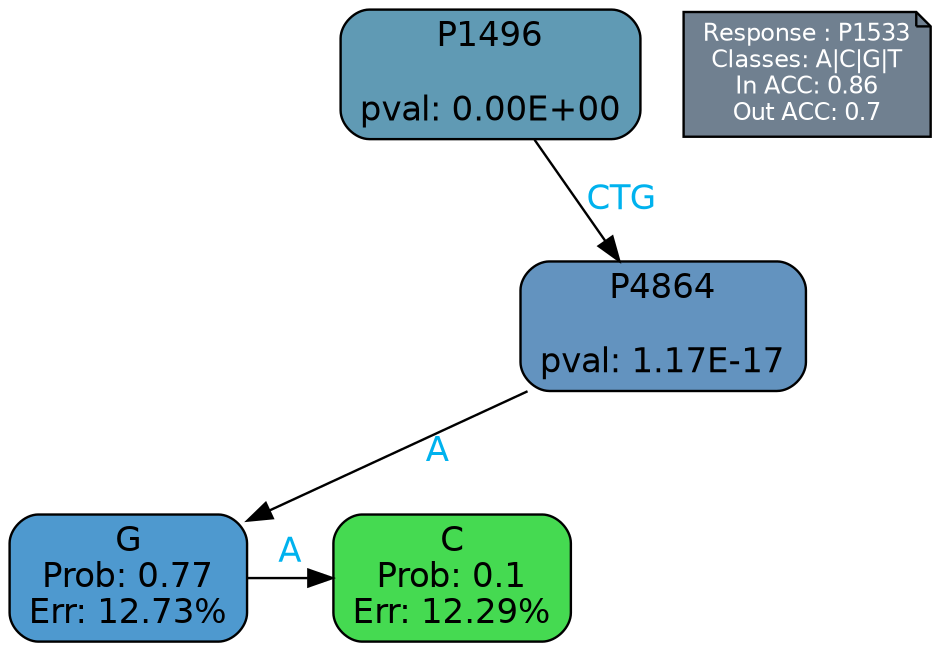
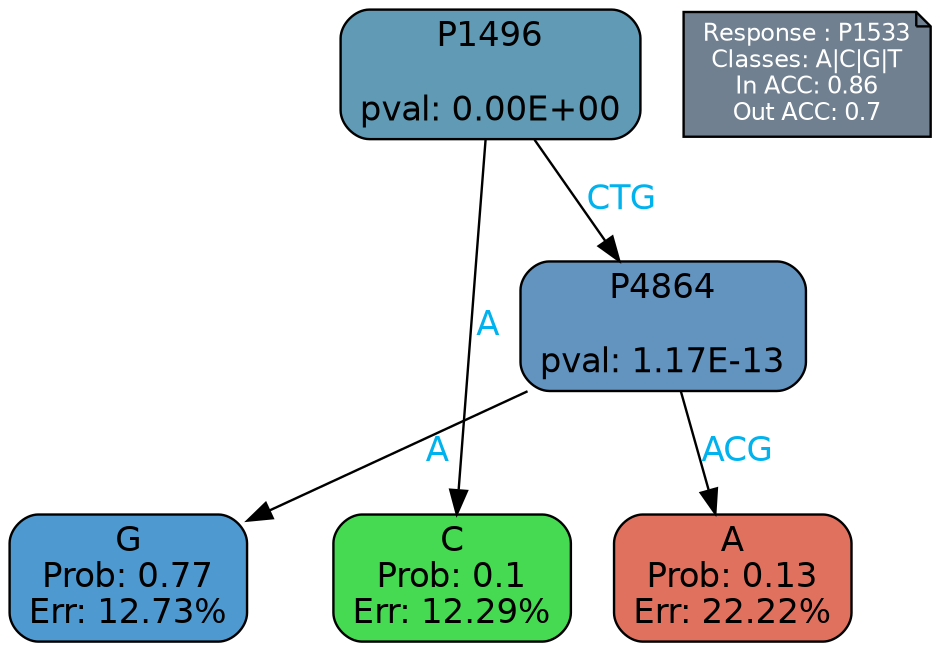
(663, 326) -> (663, 326)
(277, 578) -> (472, 314)
none -> (733, 578)
